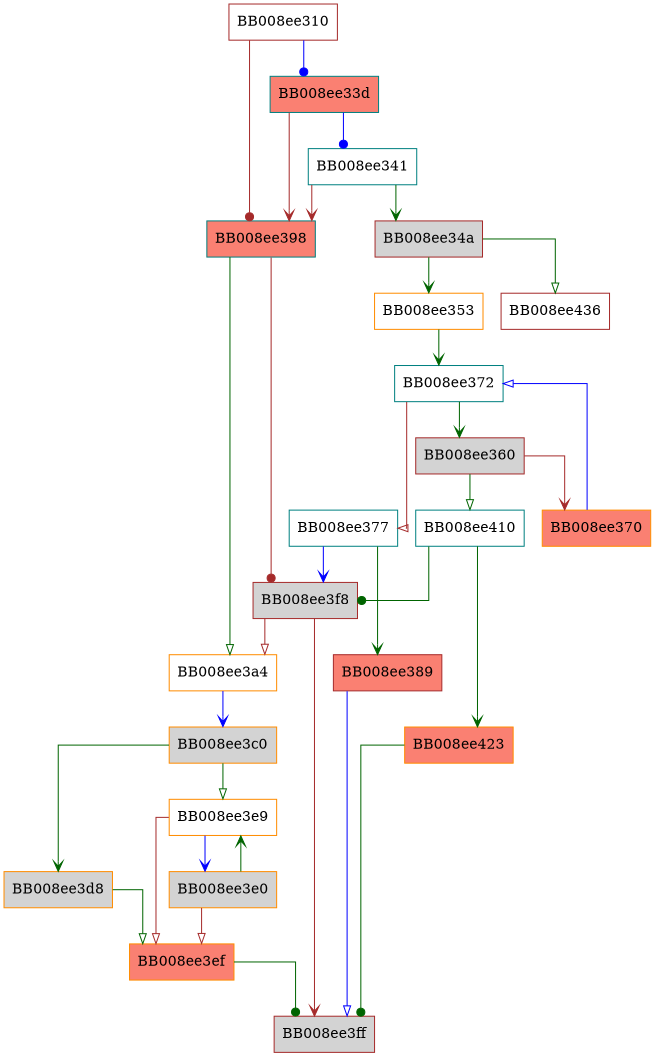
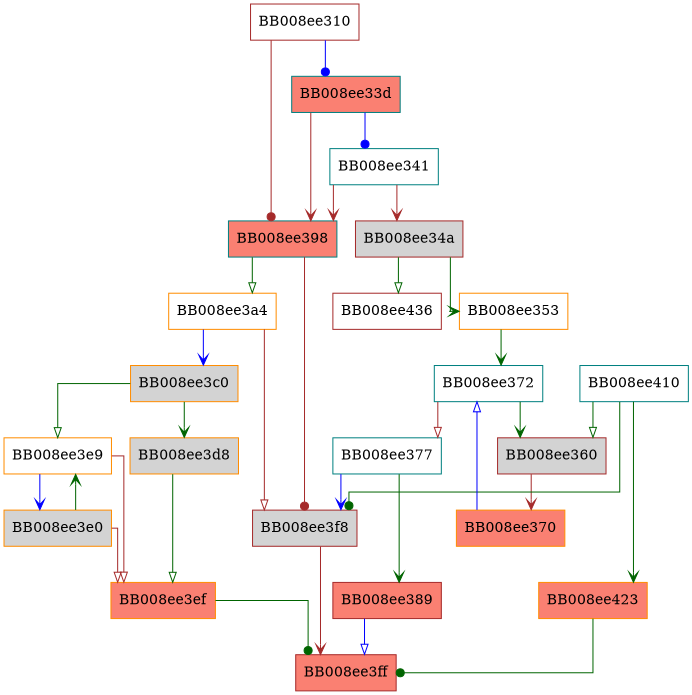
(396, 198) -> (397, 198)
(470, 487) -> (593, 415)
(265, 632) -> (264, 415)
(324, 1034) -> (346, 673)
